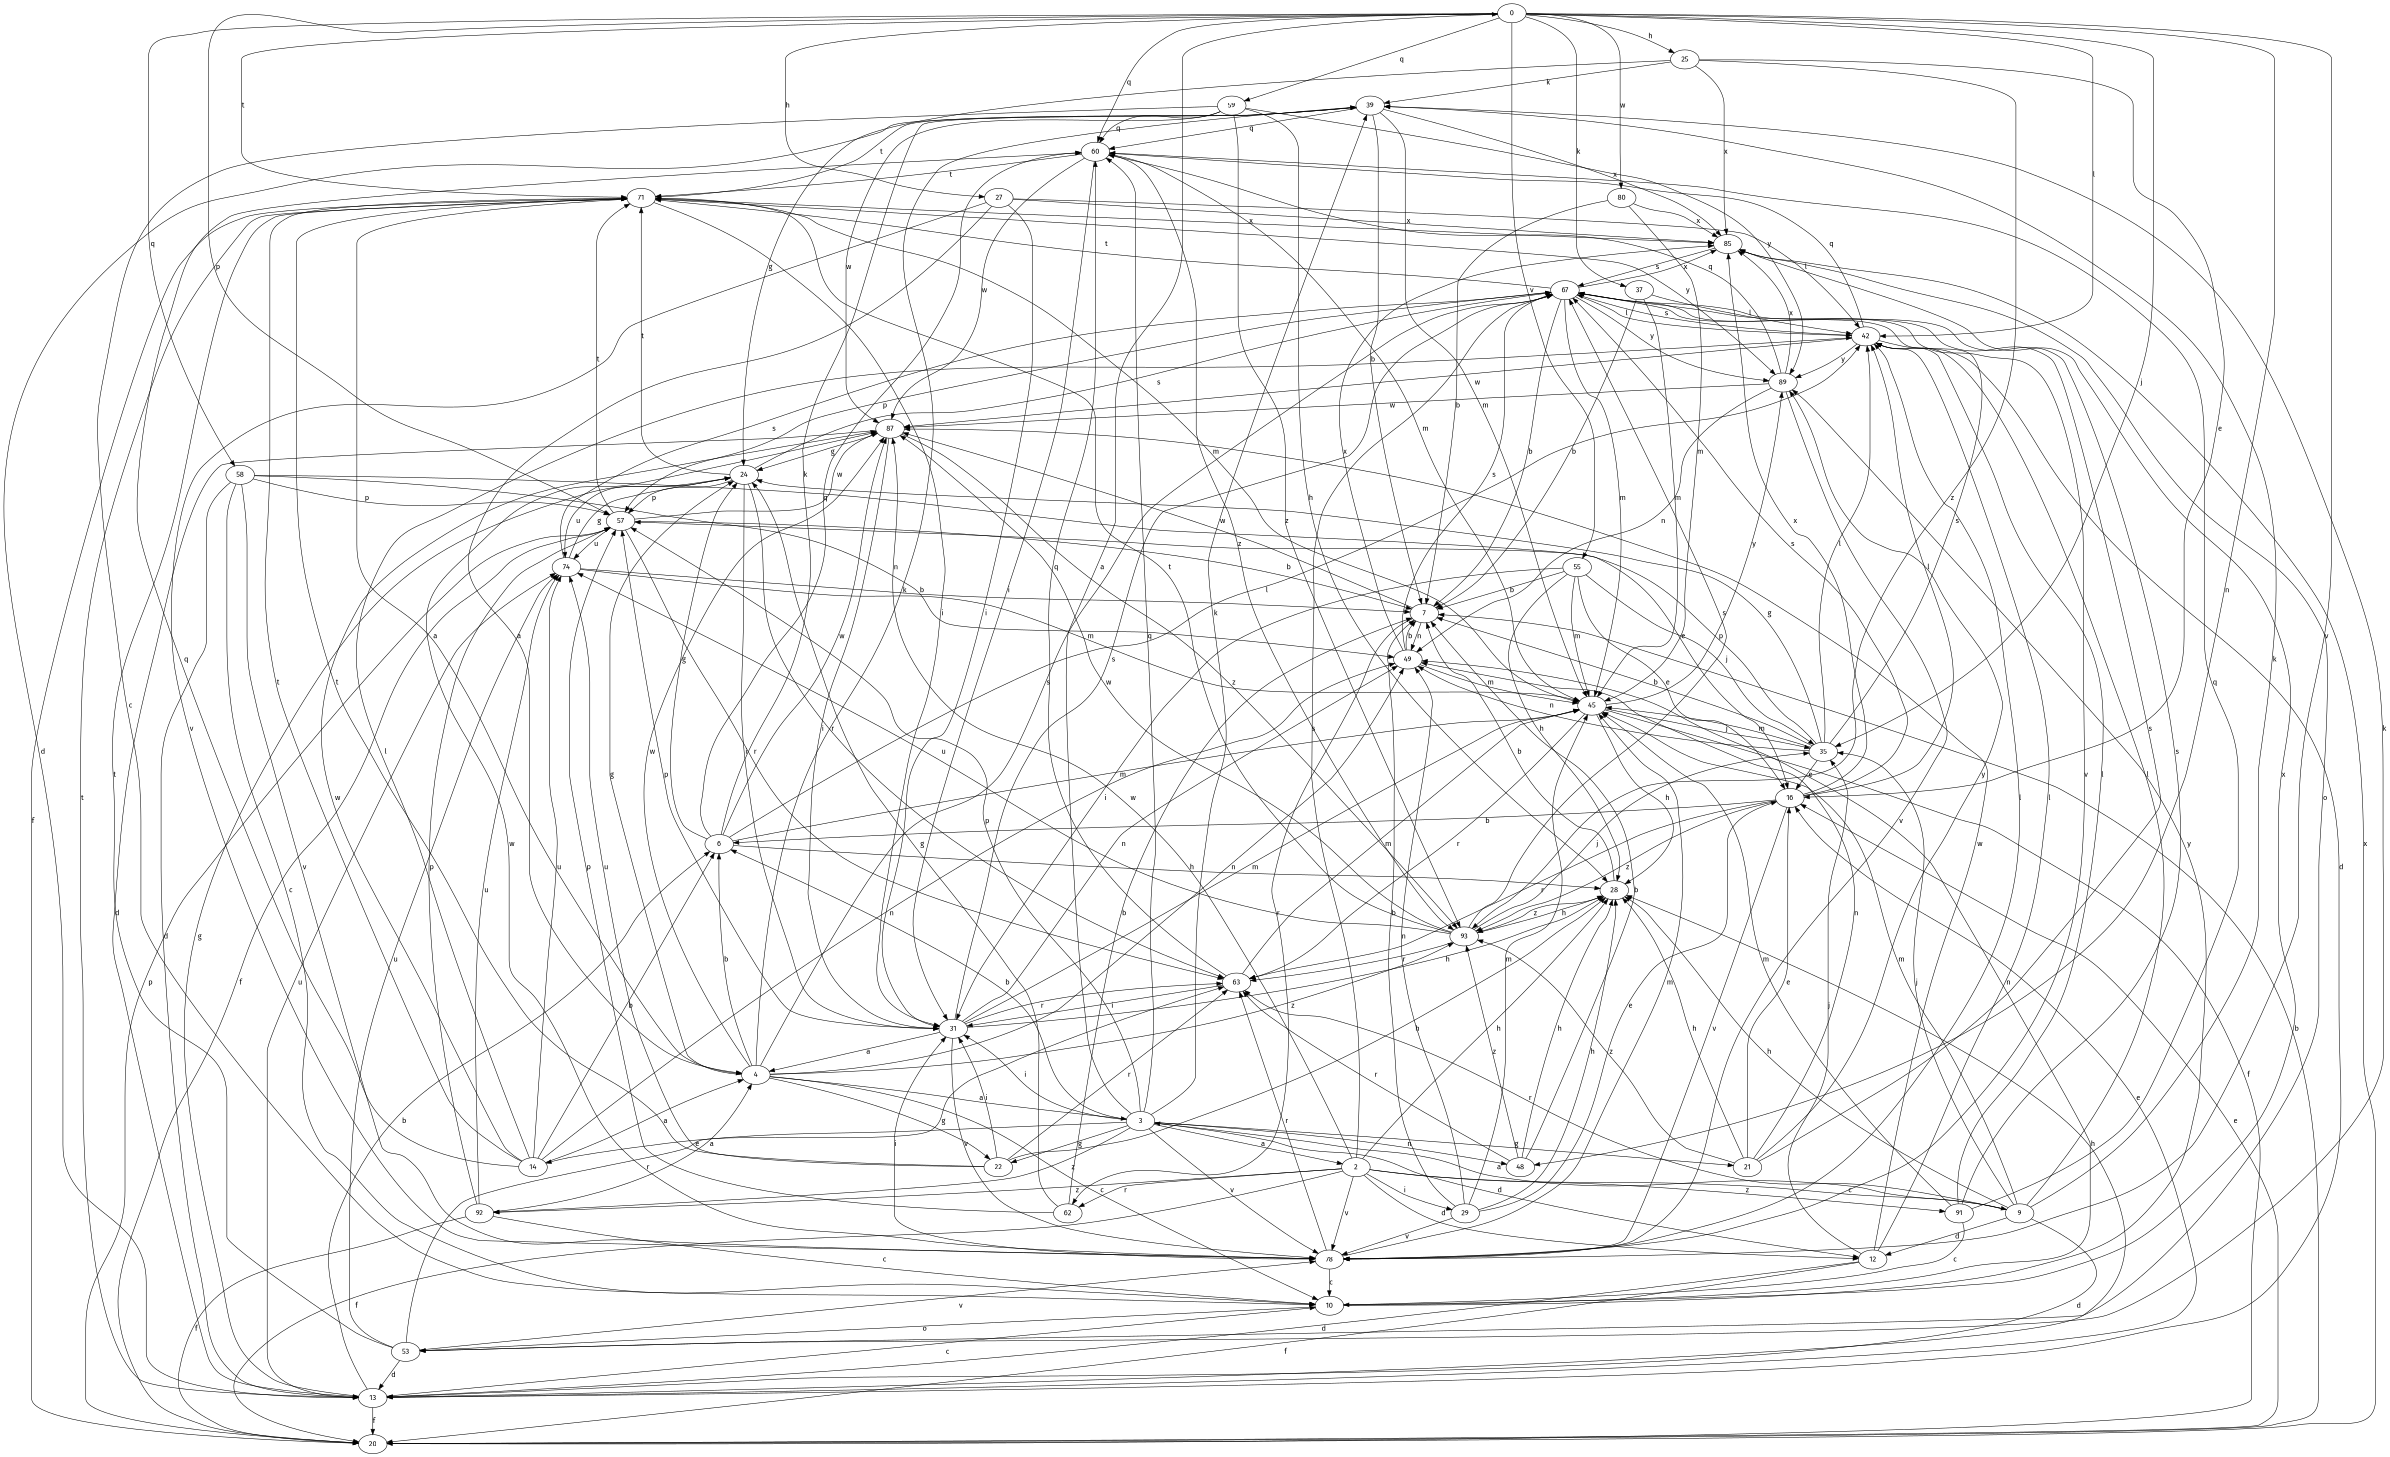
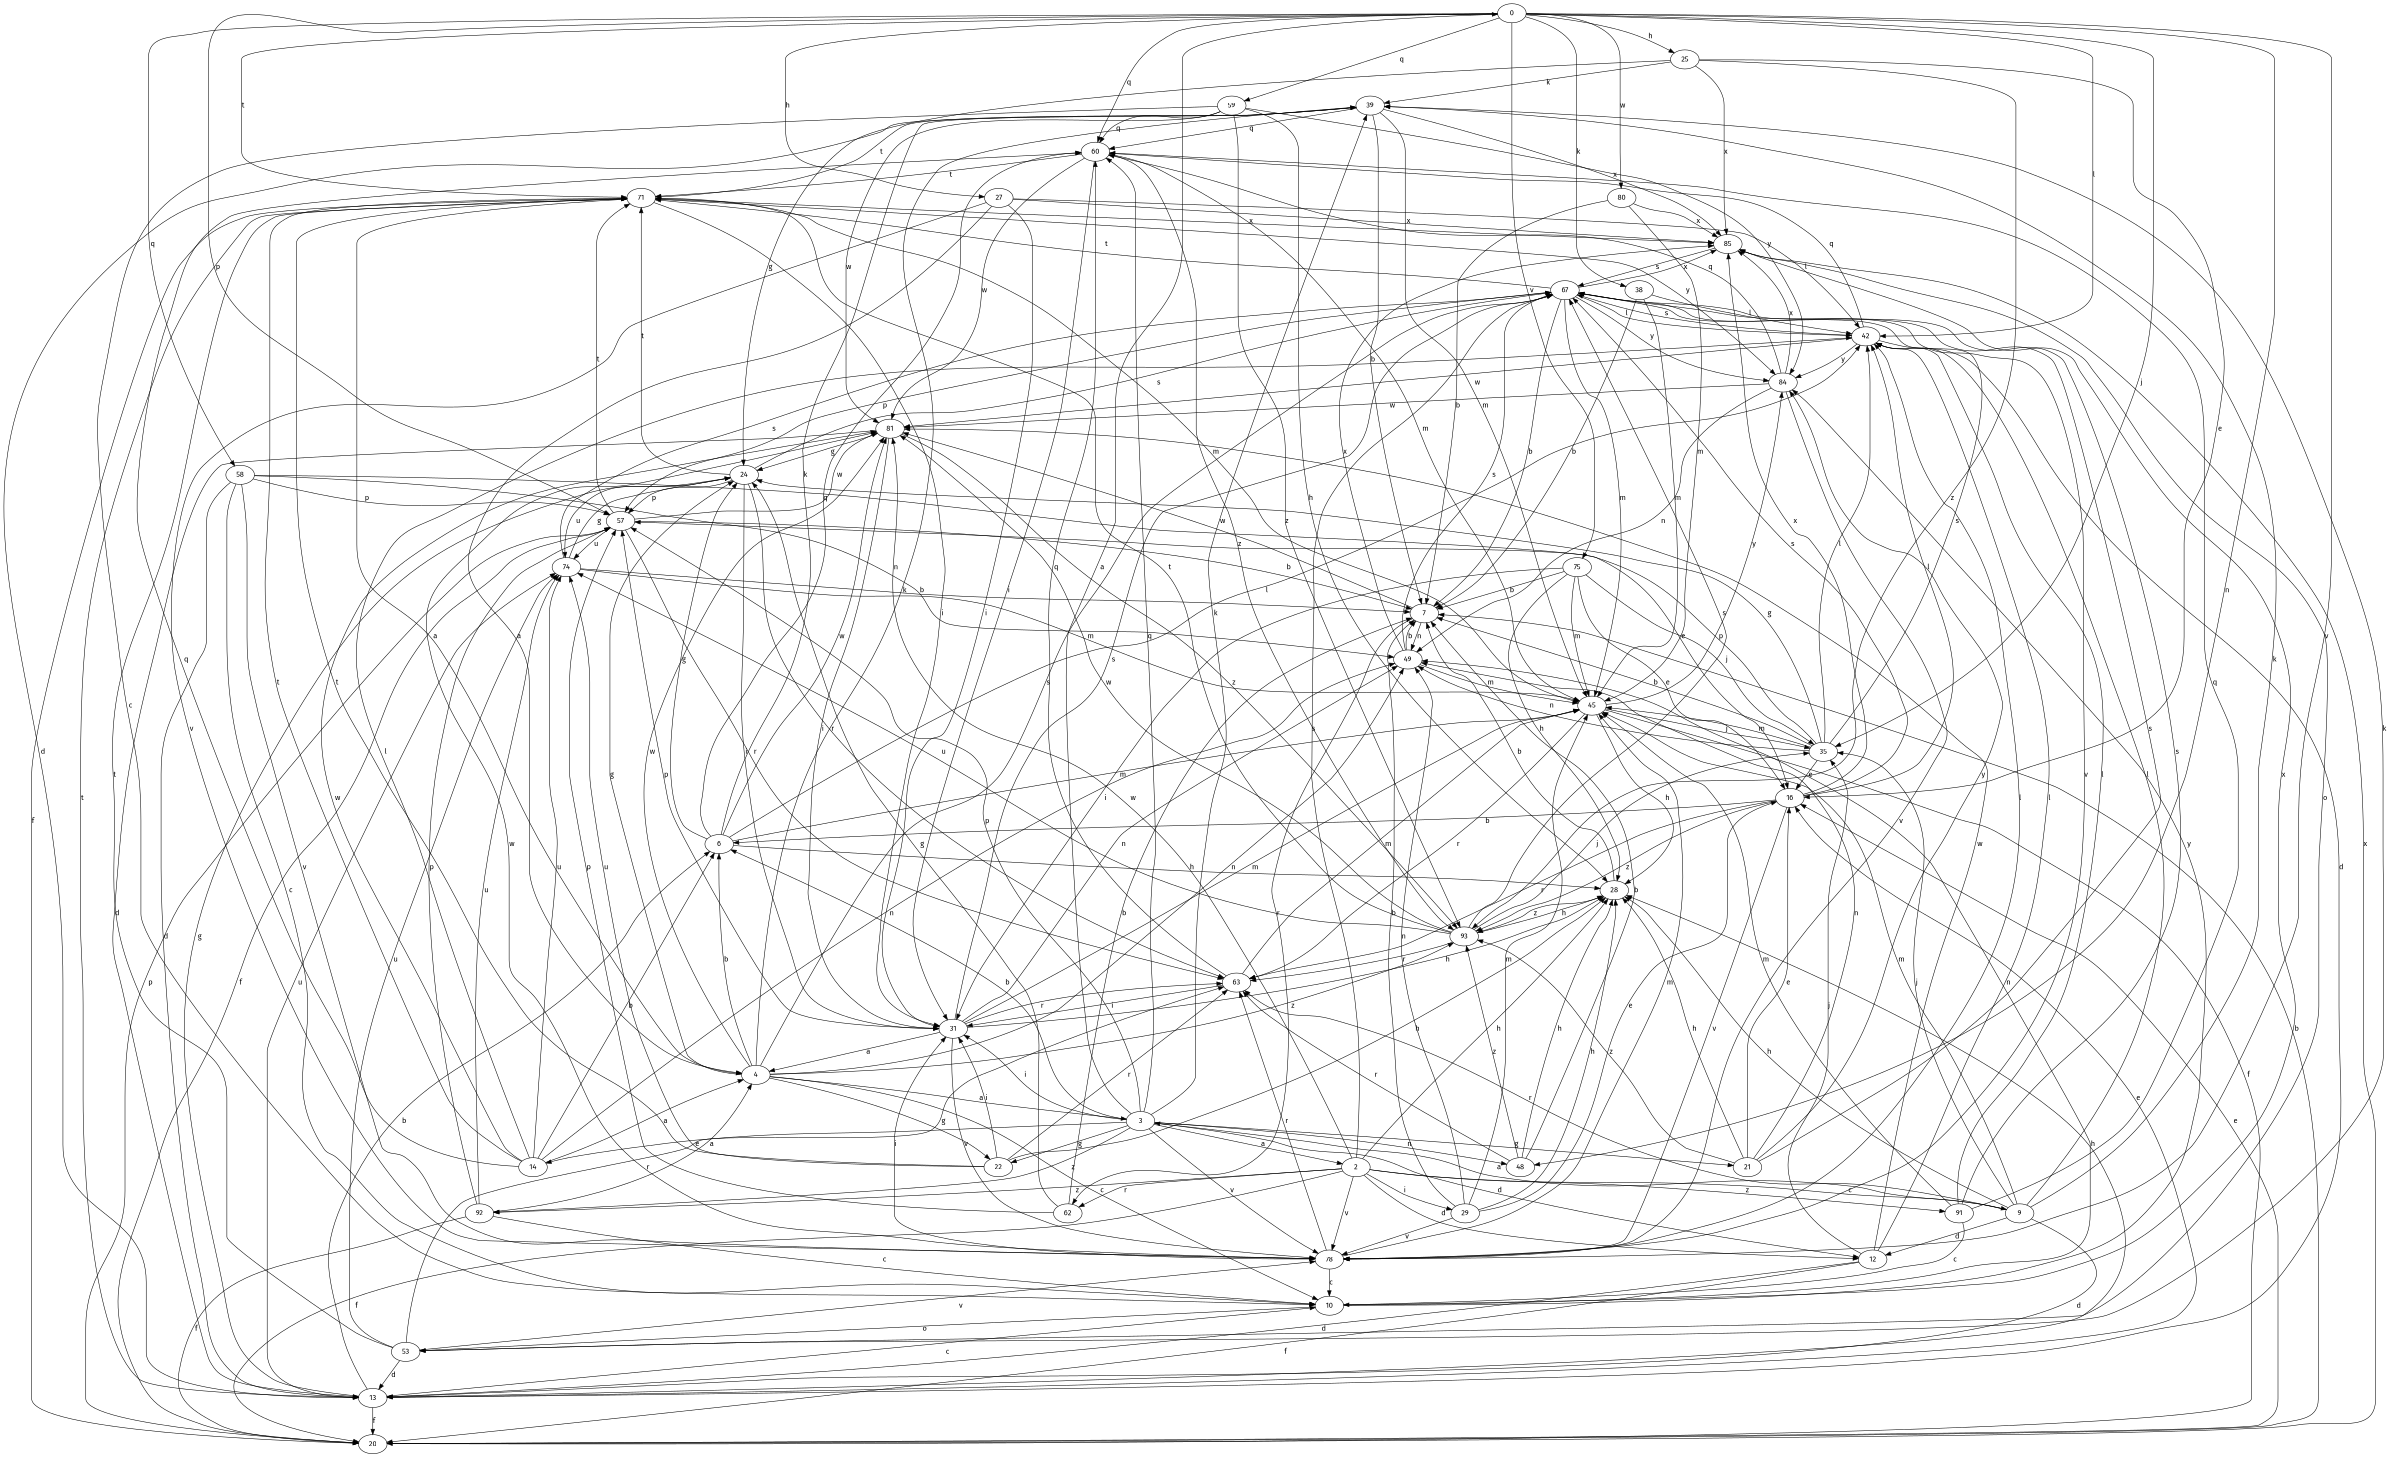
(1639, 290) -> (1639, 290)
(1783, 383) -> (1783, 383)
(890, 429) -> (890, 429)
(1577, 567) -> (1577, 567)
